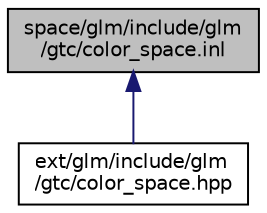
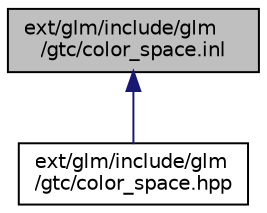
(133, 41) -> (133, 41)
